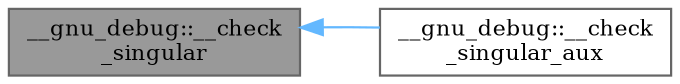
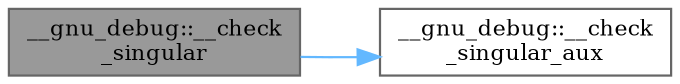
(351, 27) -> (329, 57)
